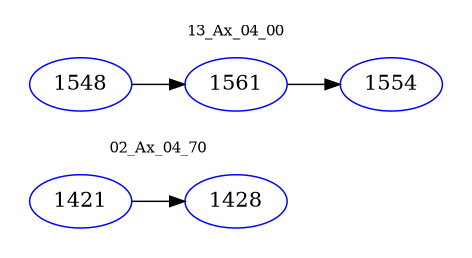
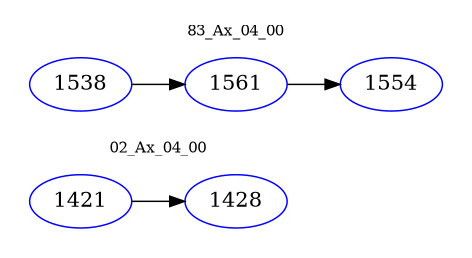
(236, 32) -> (236, 32)
(81, 84) -> (81, 84)
(158, 149) -> (158, 149)
